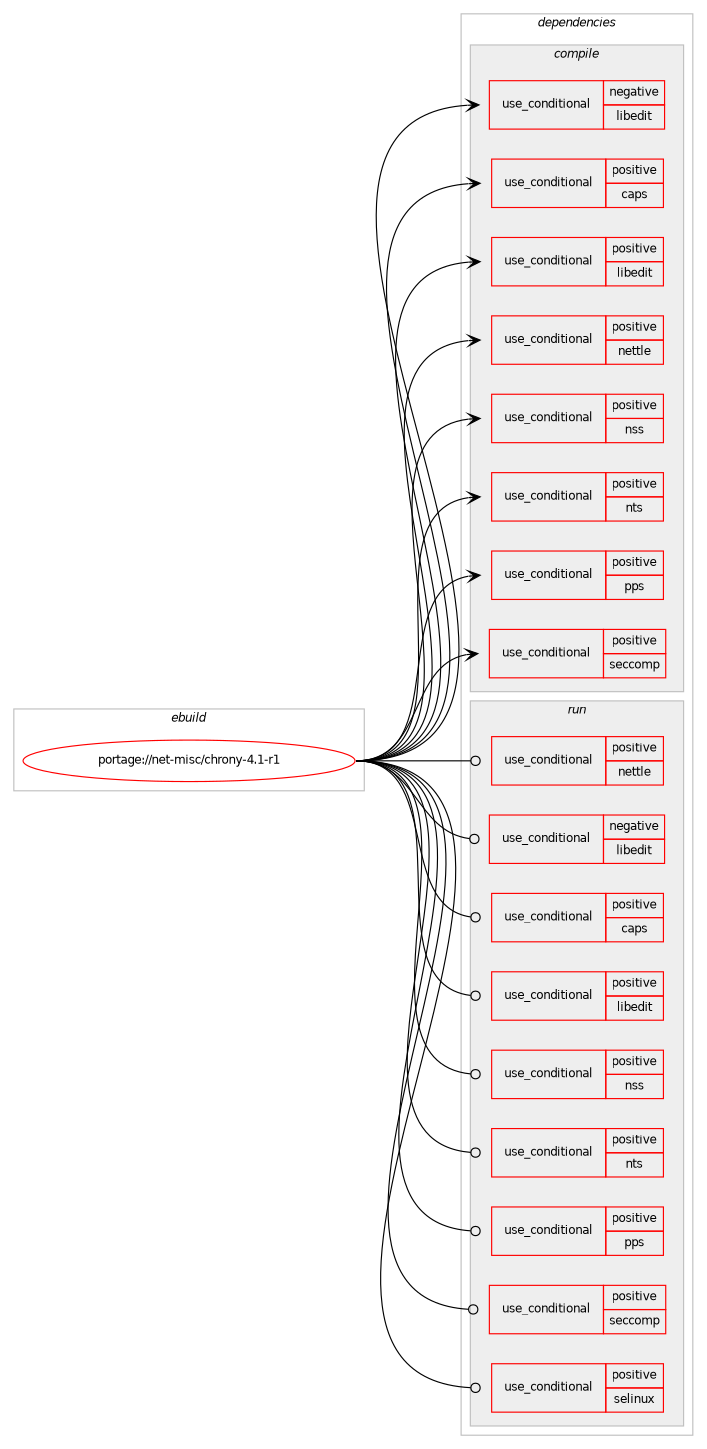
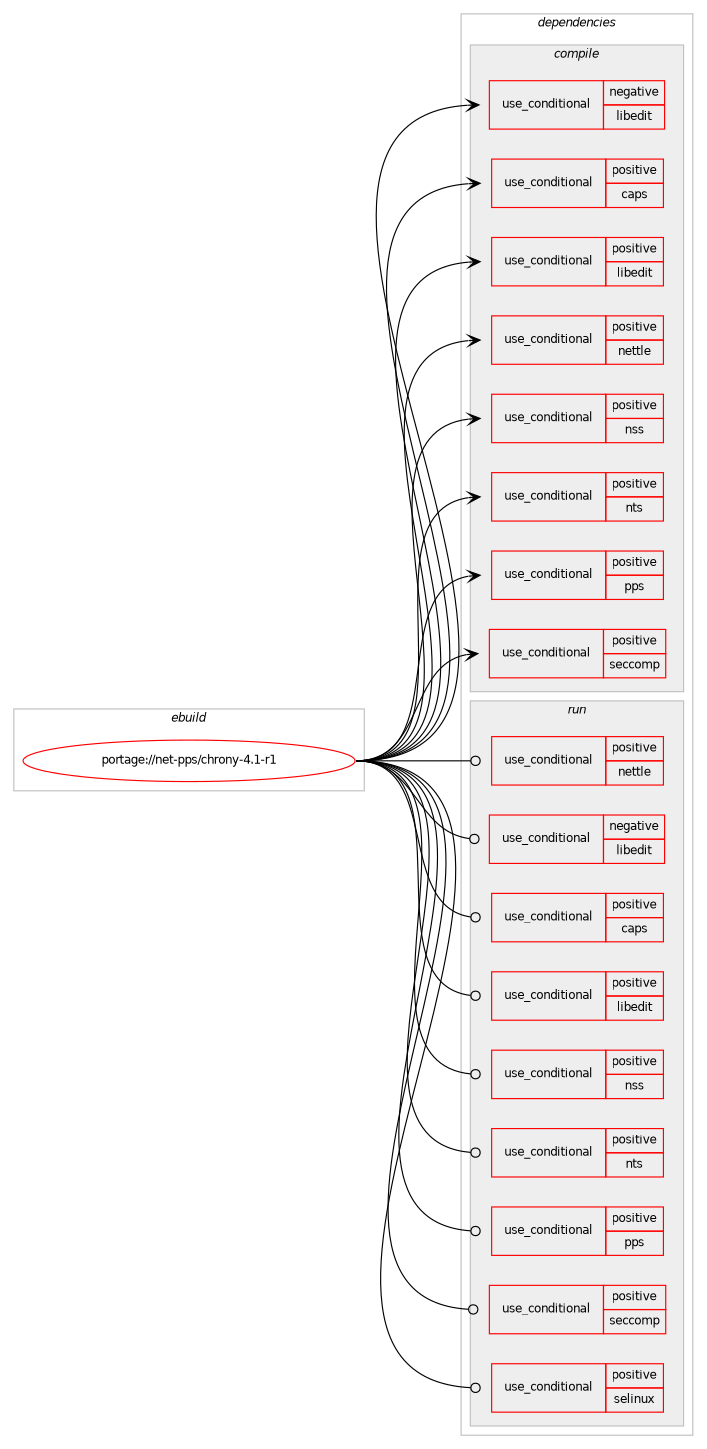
(189, 761) -> (189, 761)
